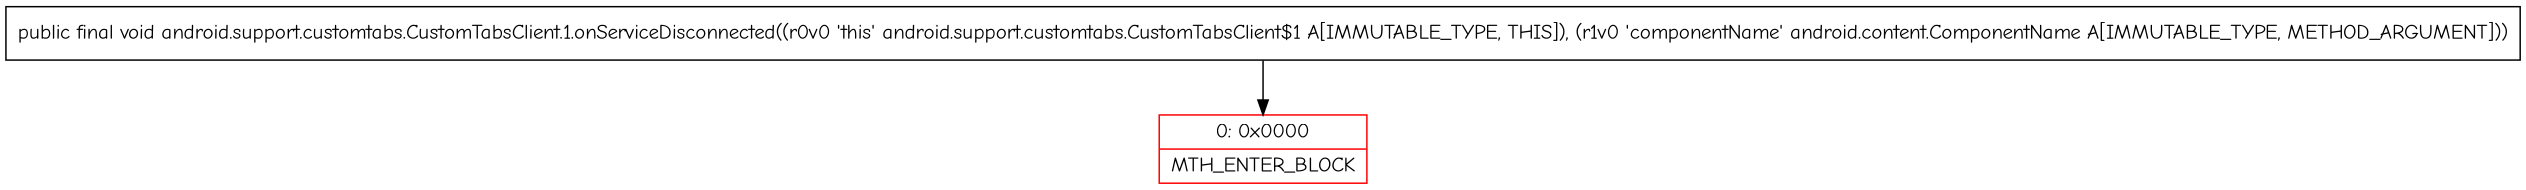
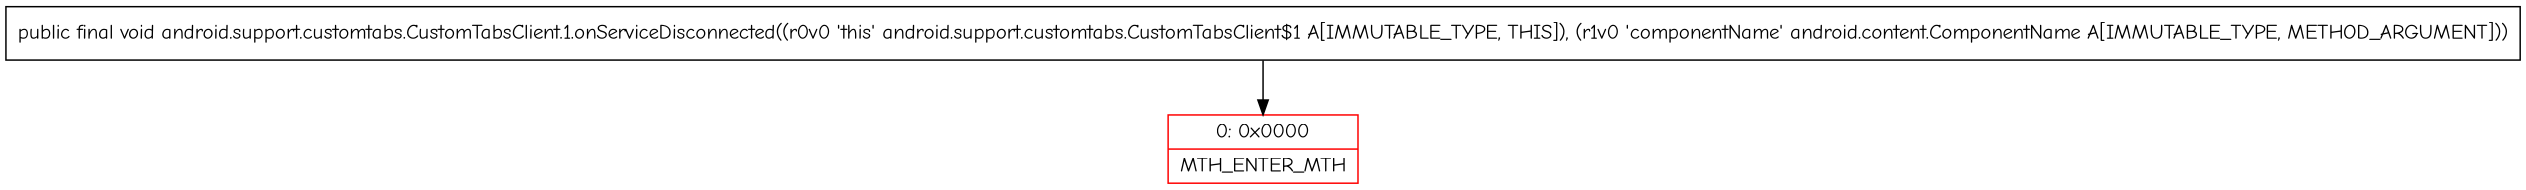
(1263, 165) -> (1263, 165)
